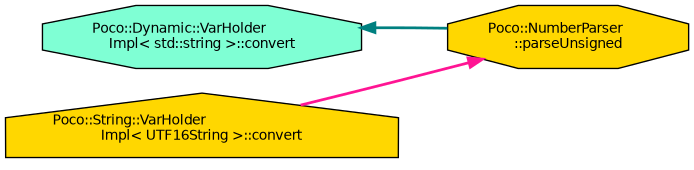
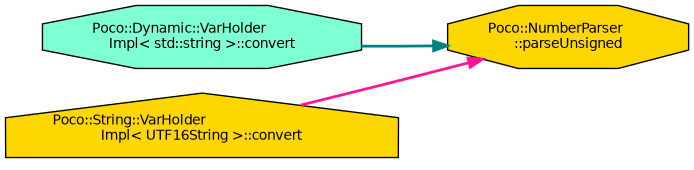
(411, 28) -> (397, 46)
